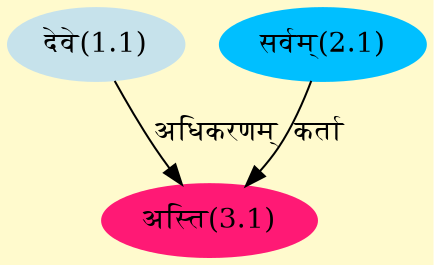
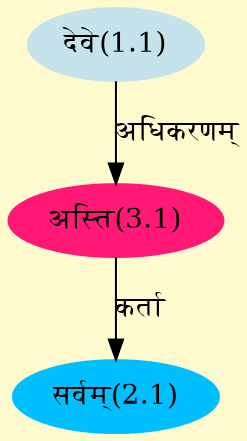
(290, 129) -> (116, 298)
